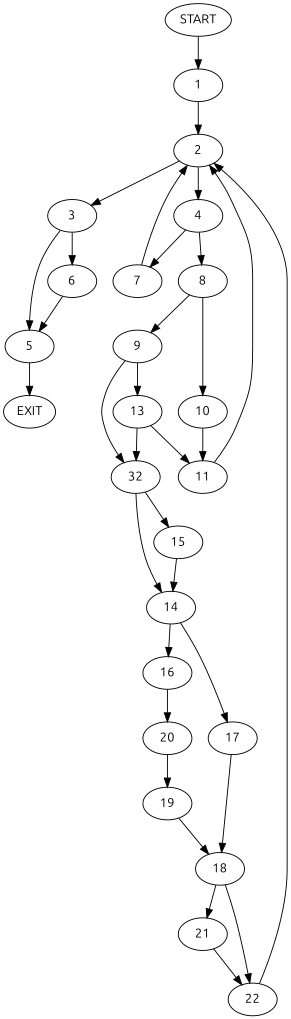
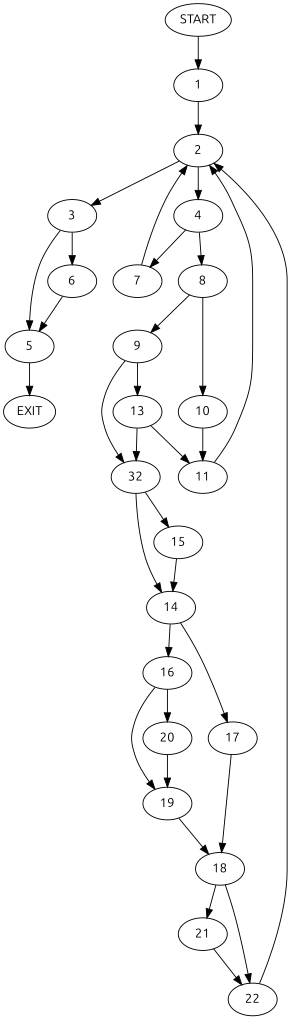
none -> (132, 734)
